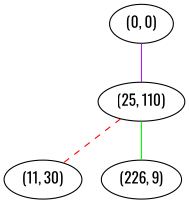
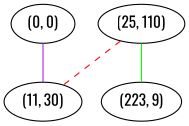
(141, 63) -> (43, 63)
(141, 180) -> (141, 102)
